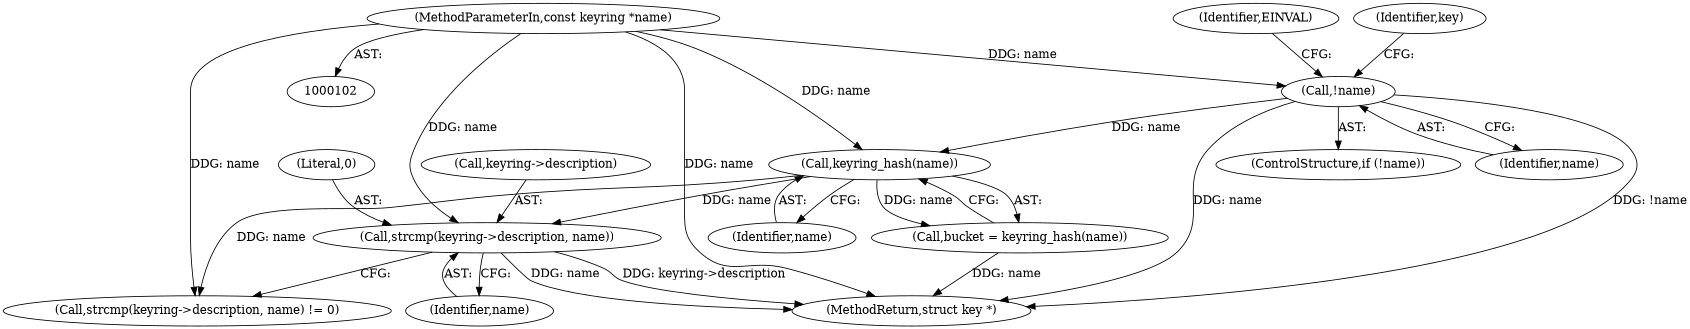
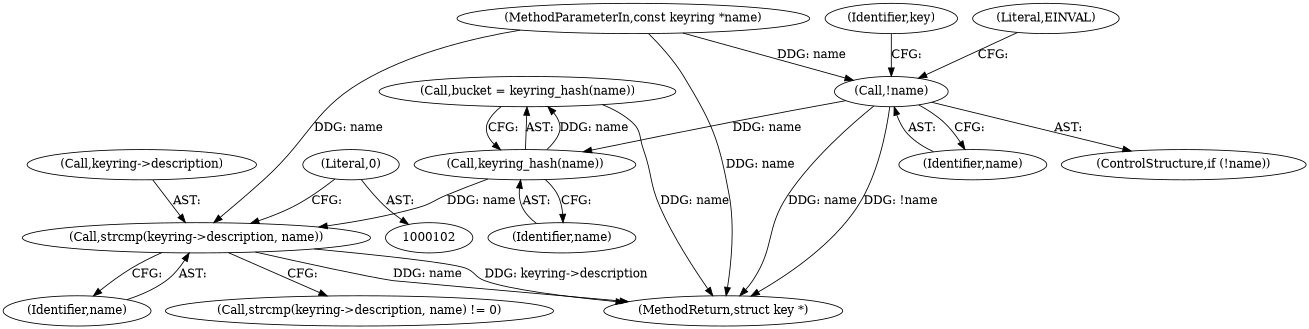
(1256, 18) -> (1046, 18)
(376, 40) -> (380, 201)
(752, 76) -> none
(193, 84) -> none
(480, 197) -> none
(370, 201) -> (329, 201)
